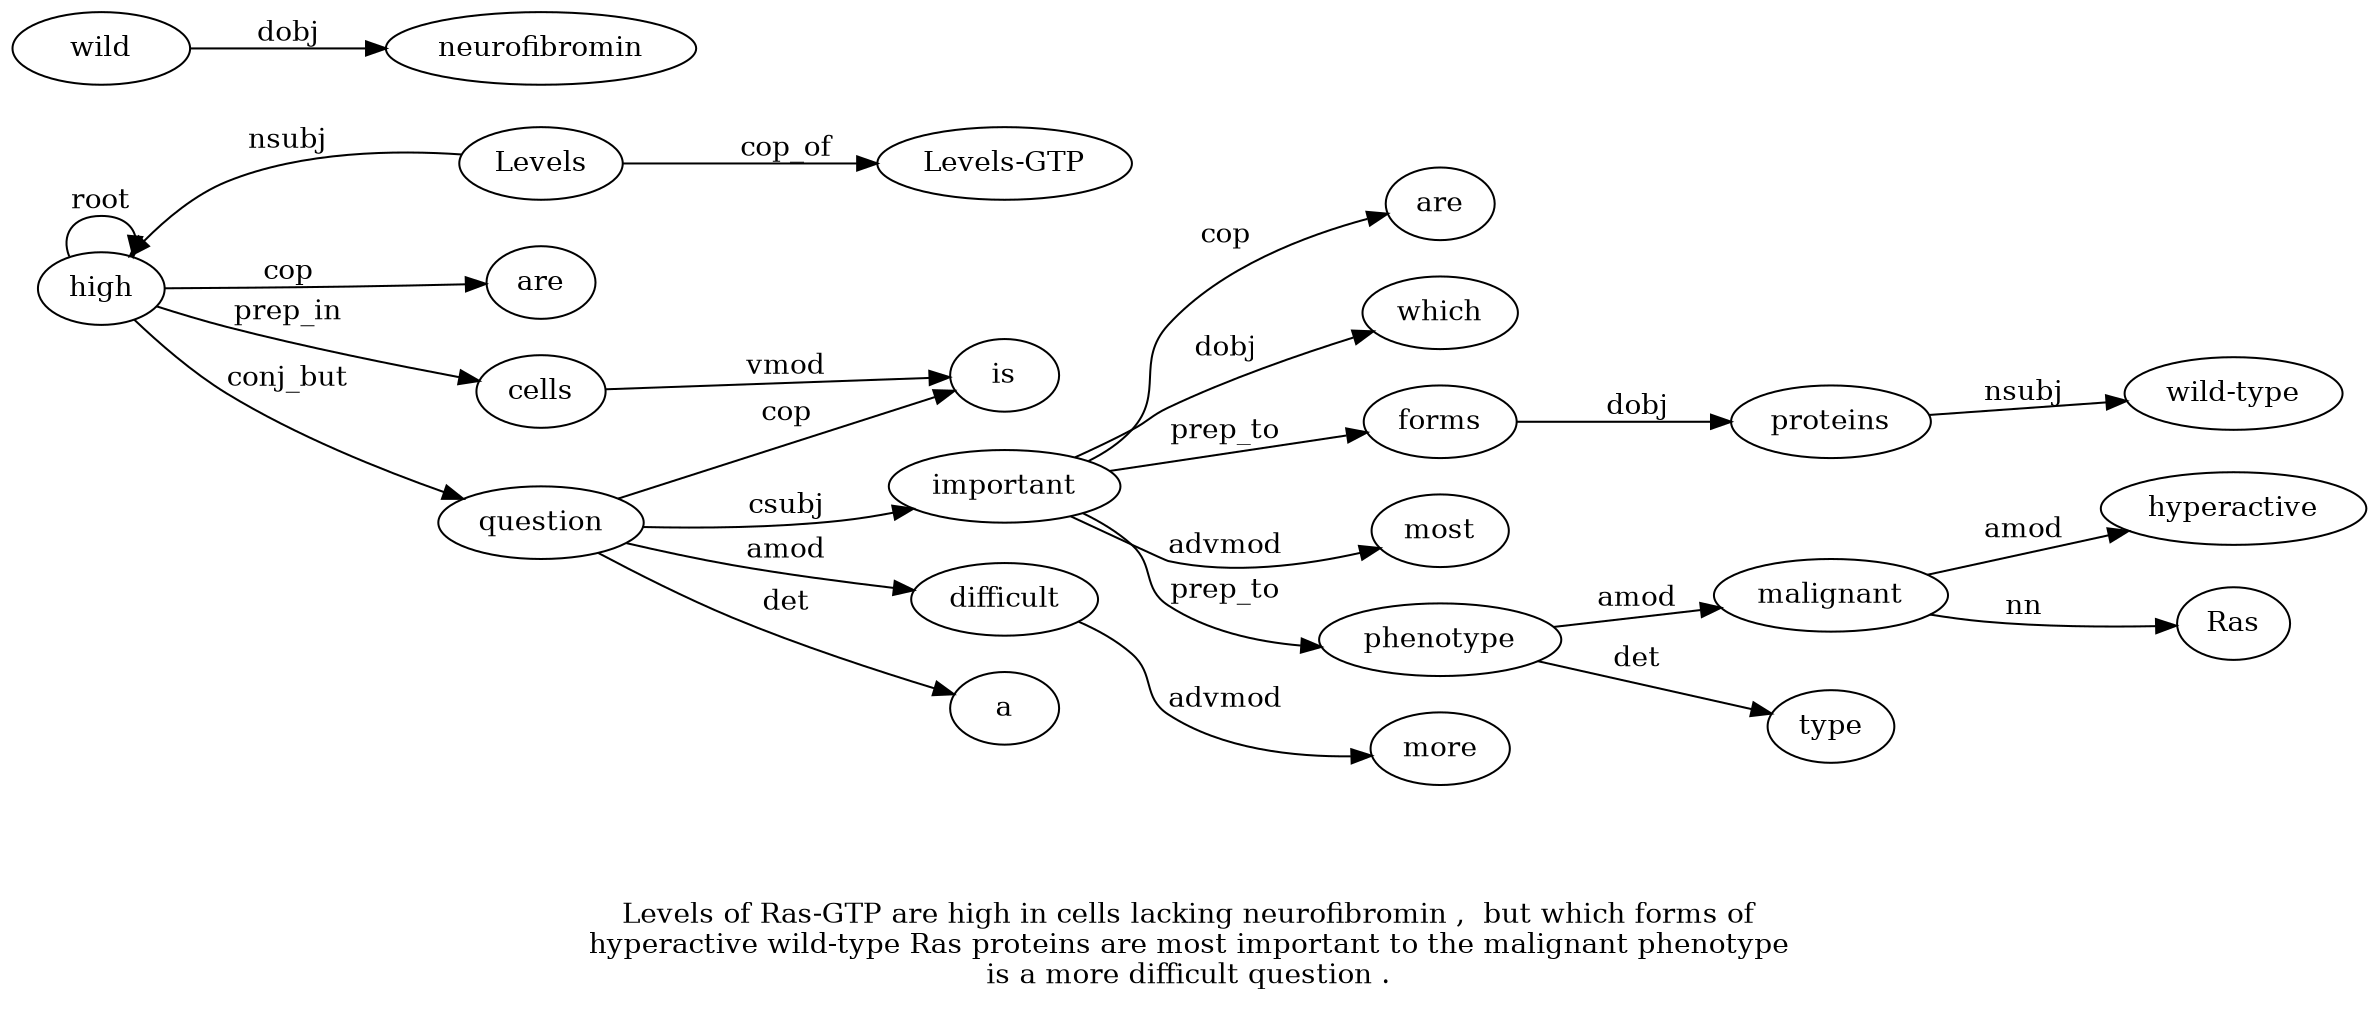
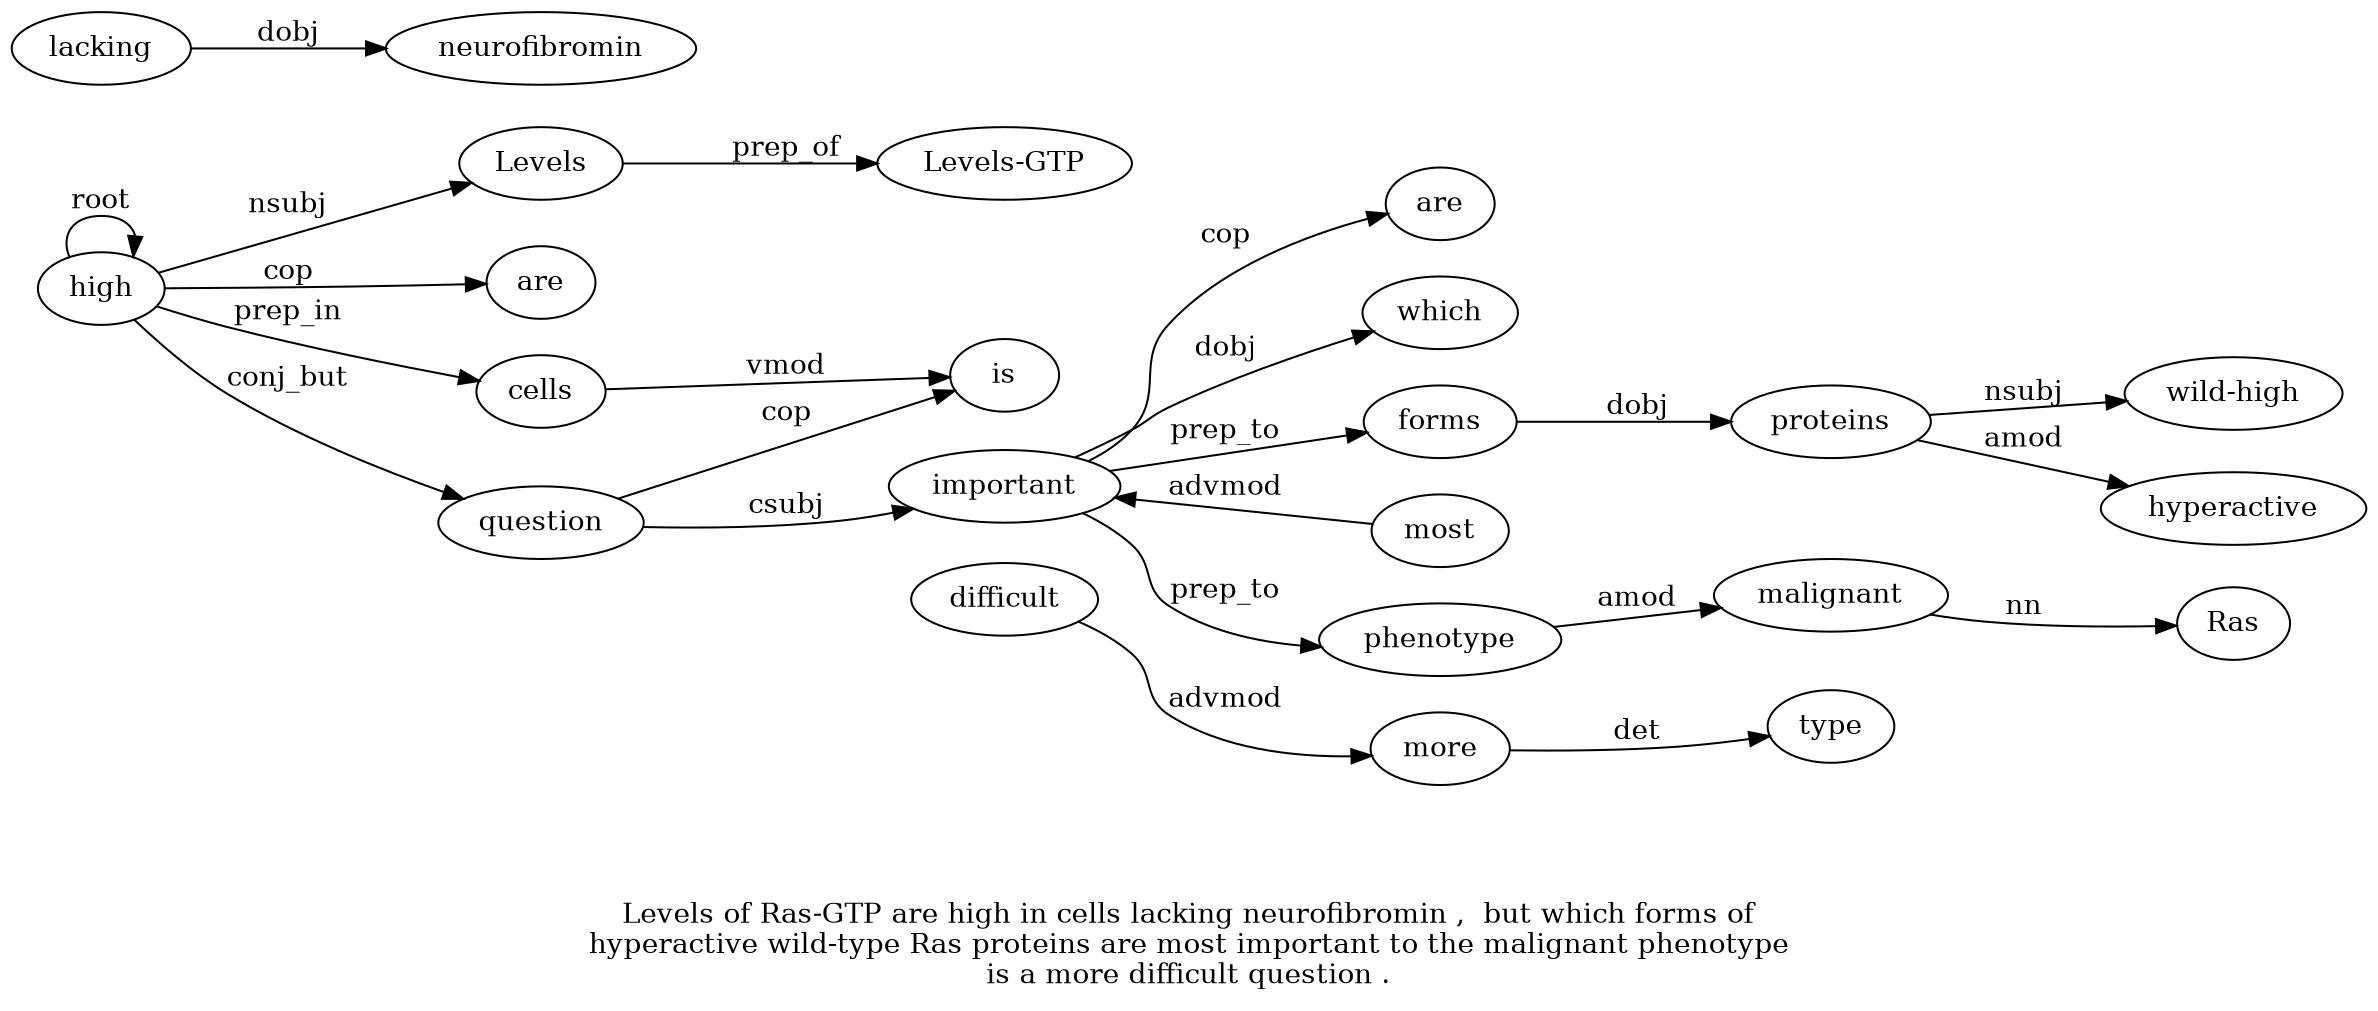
(101, 48) -> (101, 48)
(787, 148) -> (787, 148)
(292, 163) -> (305, 231)
(2234, 394) -> (2234, 394)
(2018, 555) -> (2013, 461)
(1211, 567) -> (1254, 512)
(759, 570) -> none
(1645, 685) -> (1630, 749)
(1005, 708) -> none
